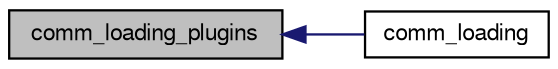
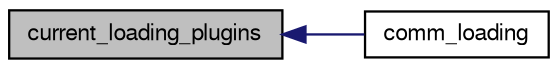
(146, 34) -> (146, 34)
